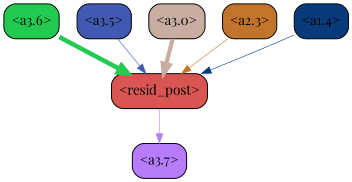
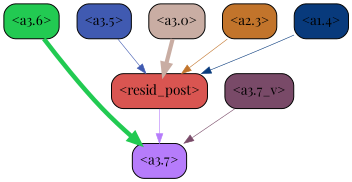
(89, 53) -> (85, 90)
none -> (259, 91)
